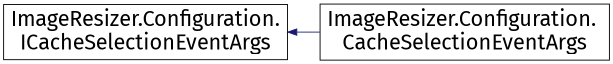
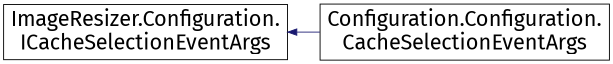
(465, 32) -> (465, 32)
